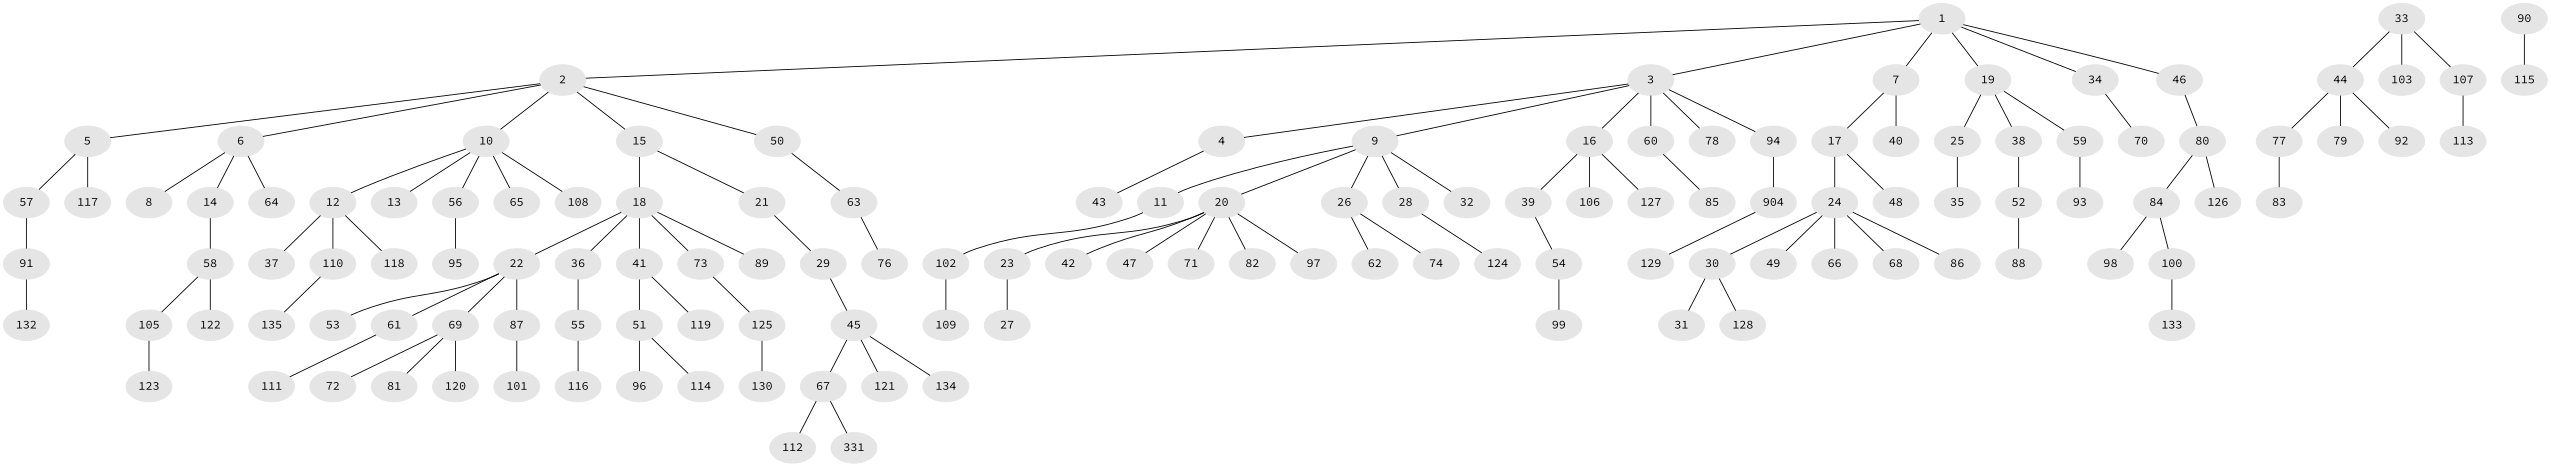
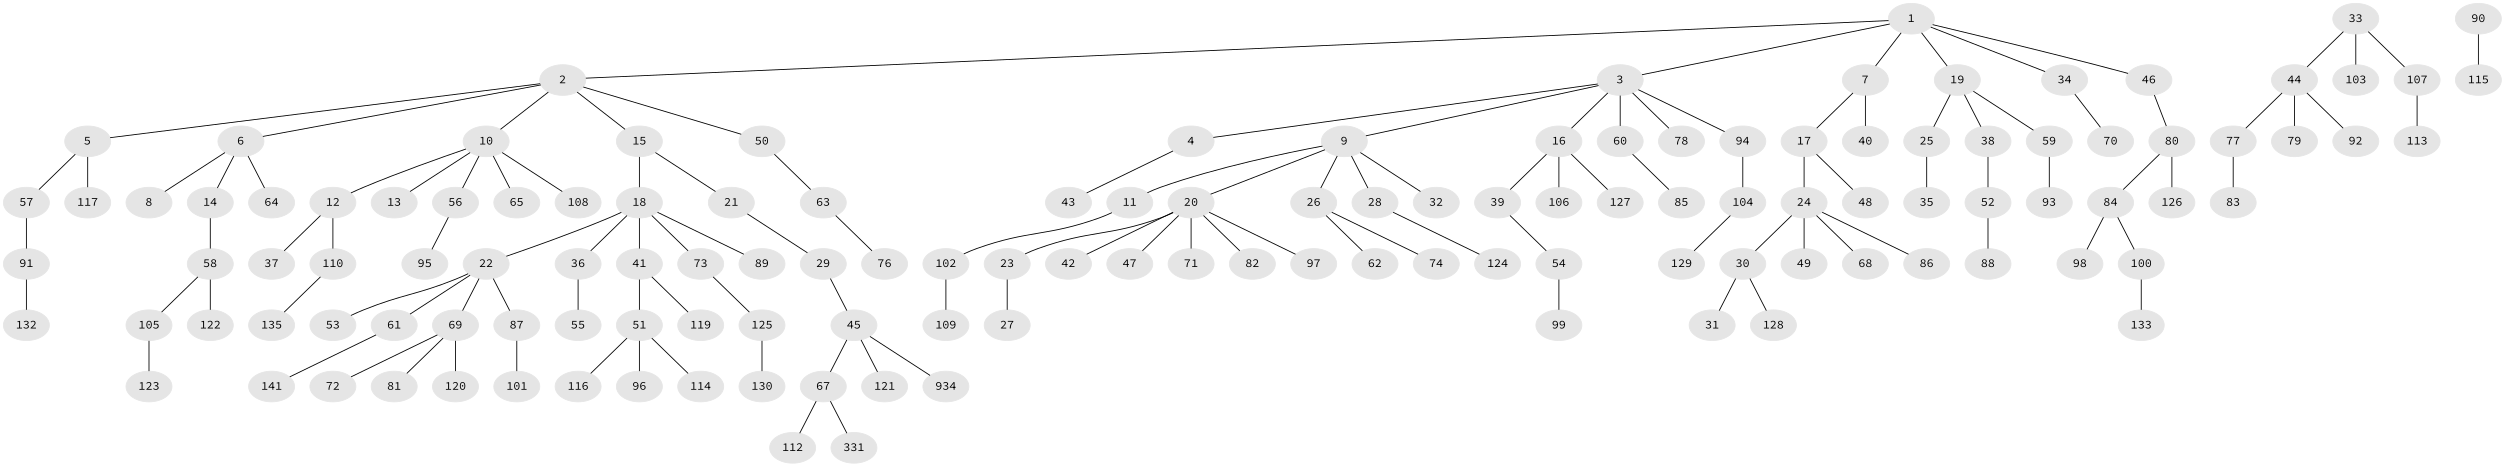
(1773, 203) -> (1743, 203)
(394, 264) -> none
(1835, 264) -> none
(578, 356) -> (609, 356)
(272, 387) -> (272, 387)
(946, 387) -> (946, 387)
